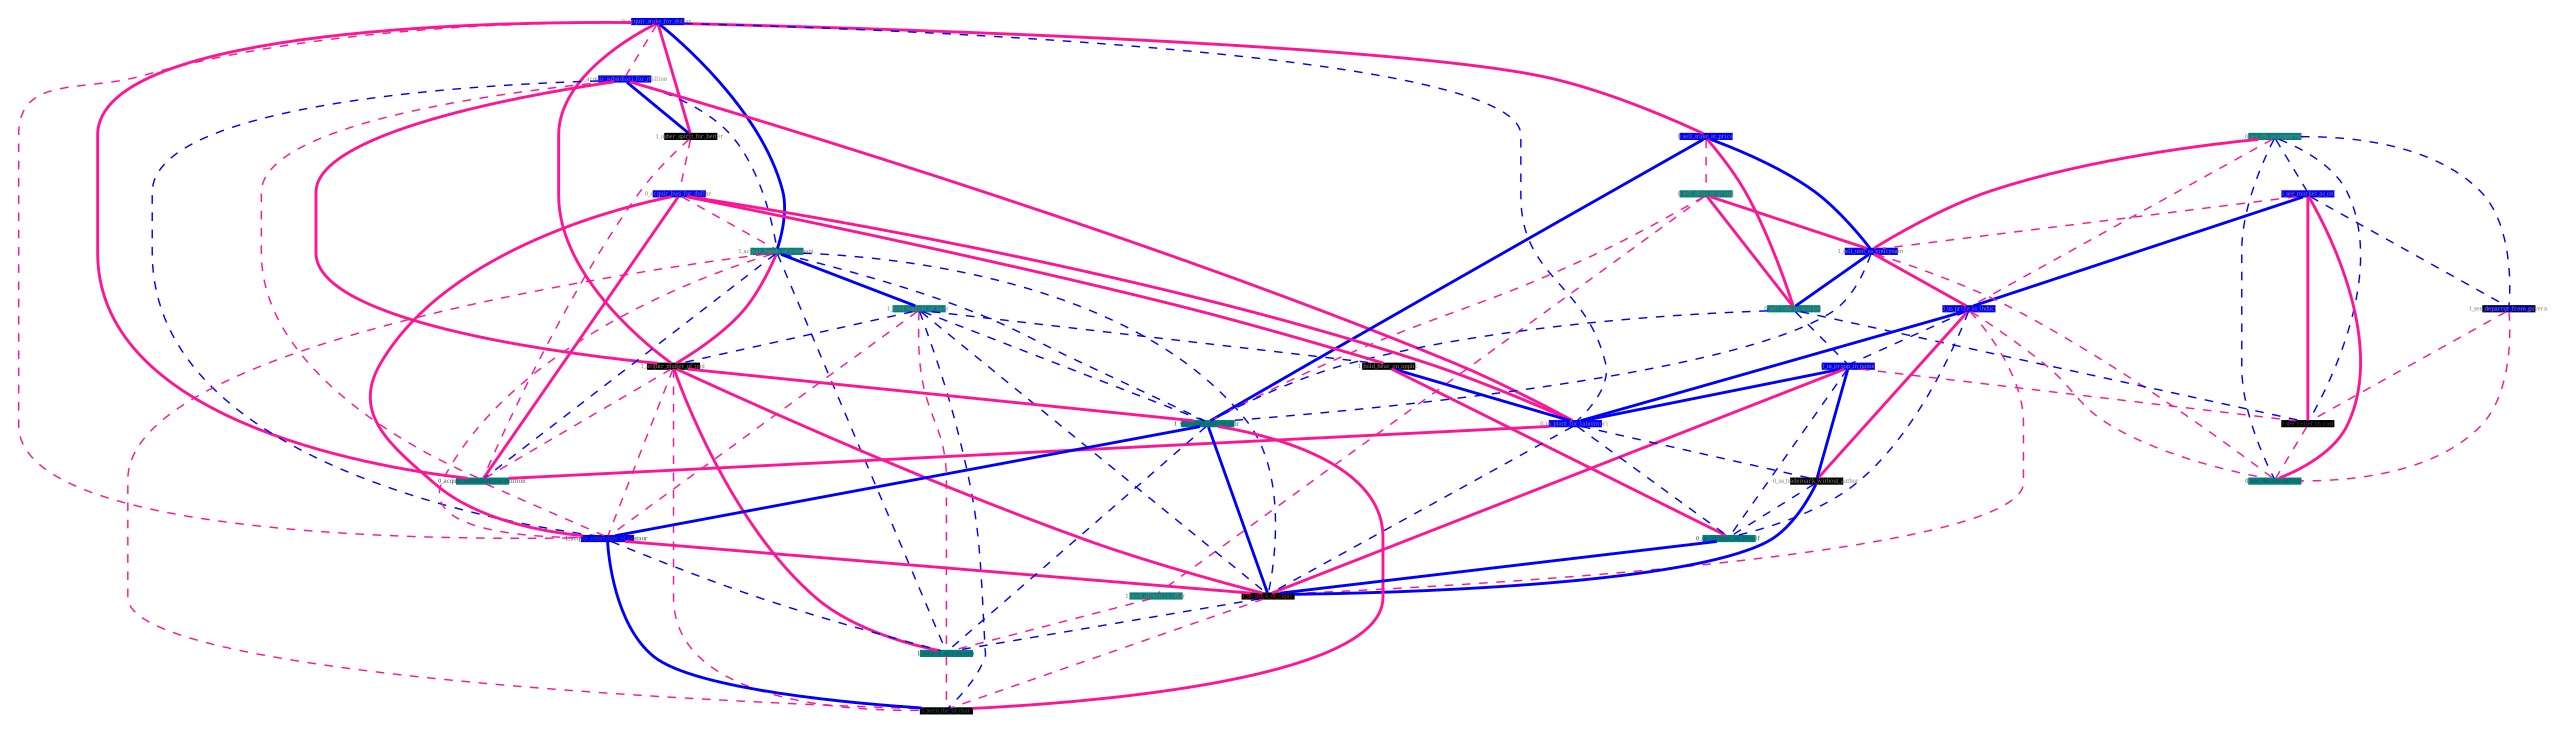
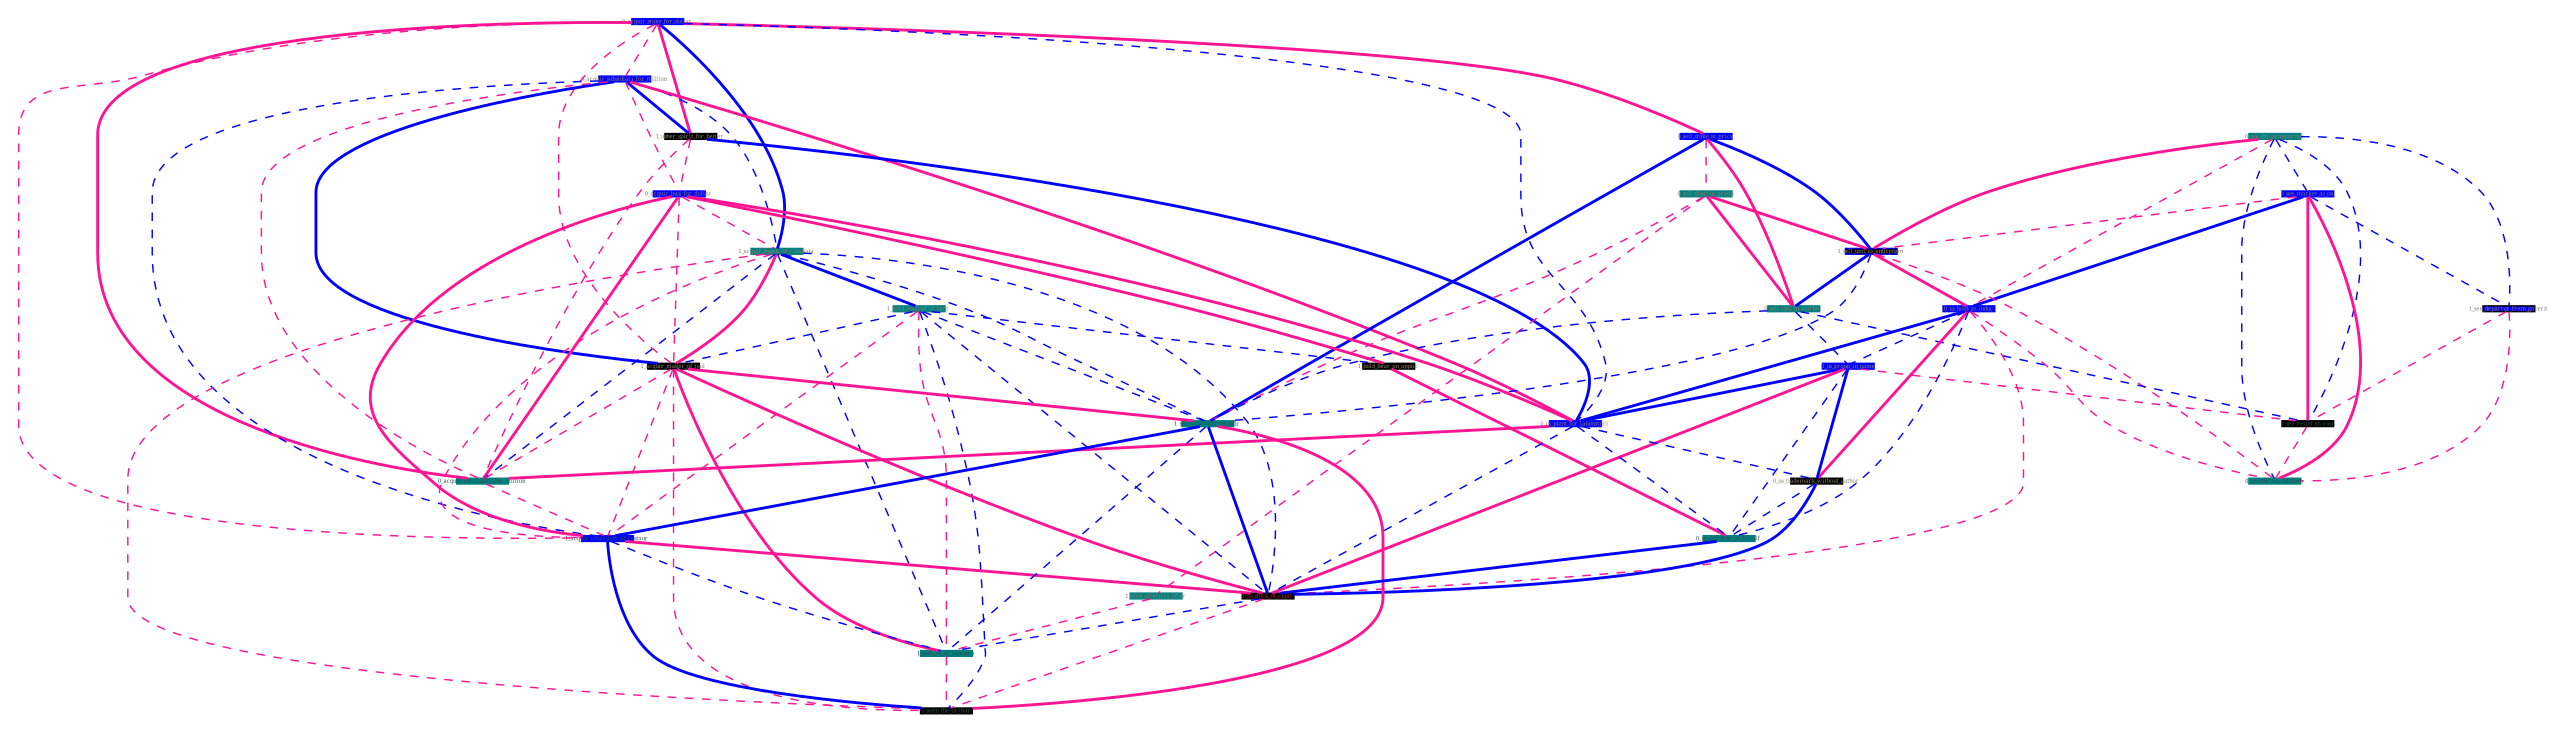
none -> (651, 137)
(559, 193) -> (559, 193)
(316, 244) -> (316, 244)
(1871, 251) -> (1871, 251)
none -> (676, 280)
(1969, 309) -> (1969, 309)
(1460, 388) -> (1190, 210)
